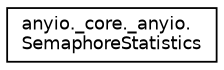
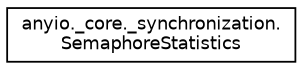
(112, 35) -> (151, 35)
